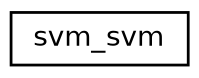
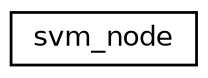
(100, 39) -> (104, 39)
